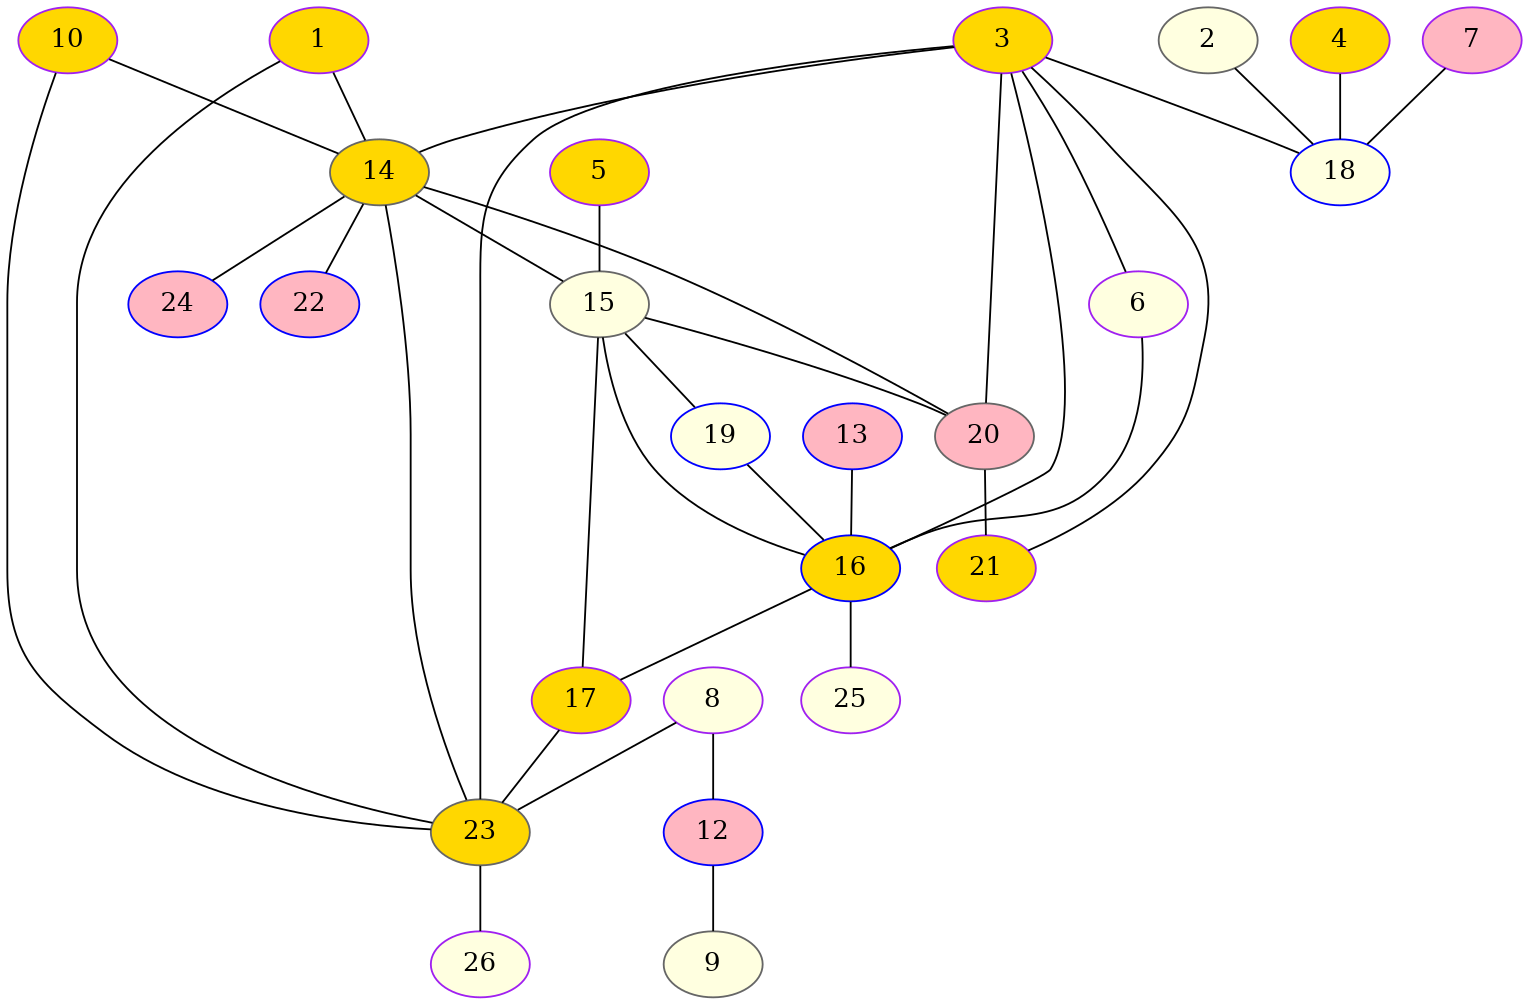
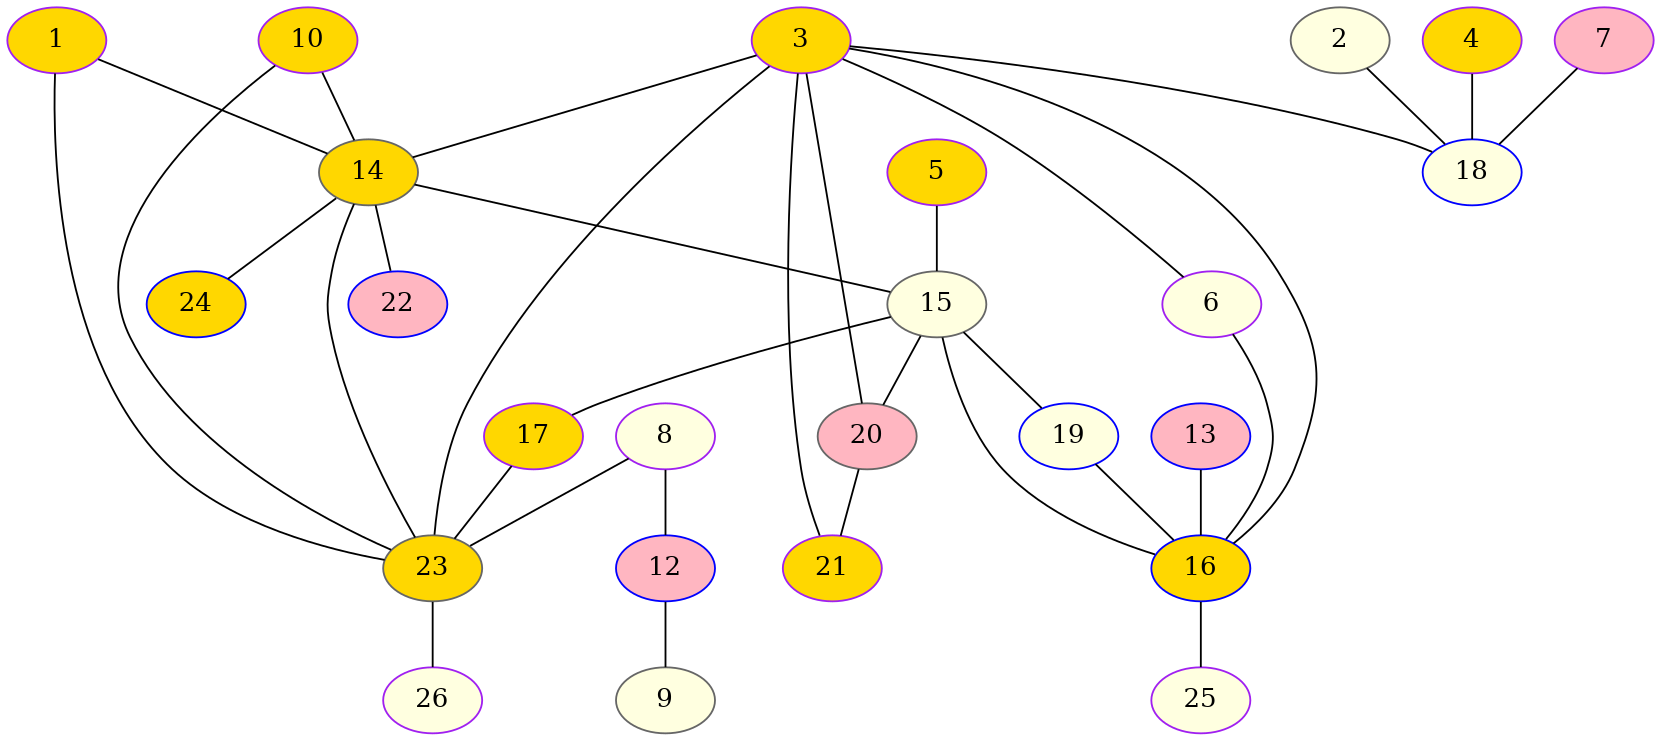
(693, 283) -> none
(178, 304) -> (196, 304)
(716, 634) -> none
